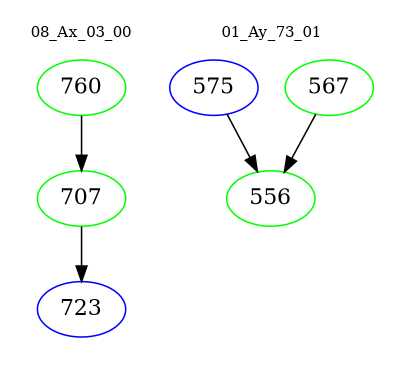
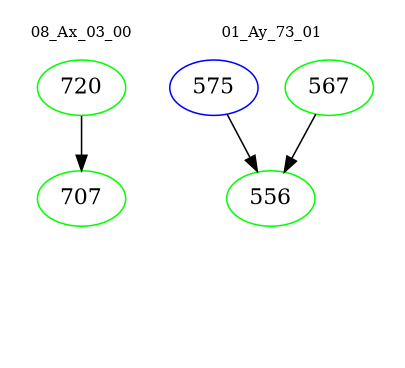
(82, 88) -> (82, 88)
(82, 309) -> none
